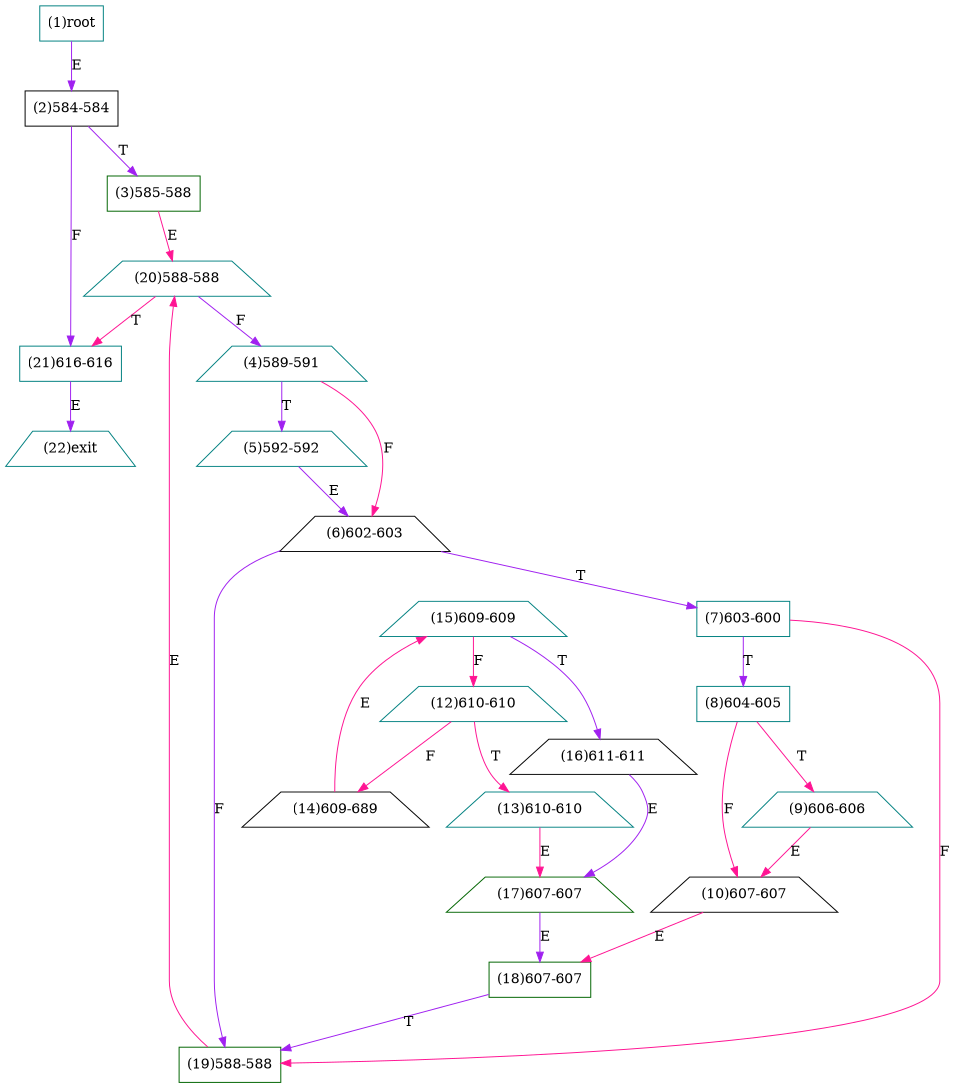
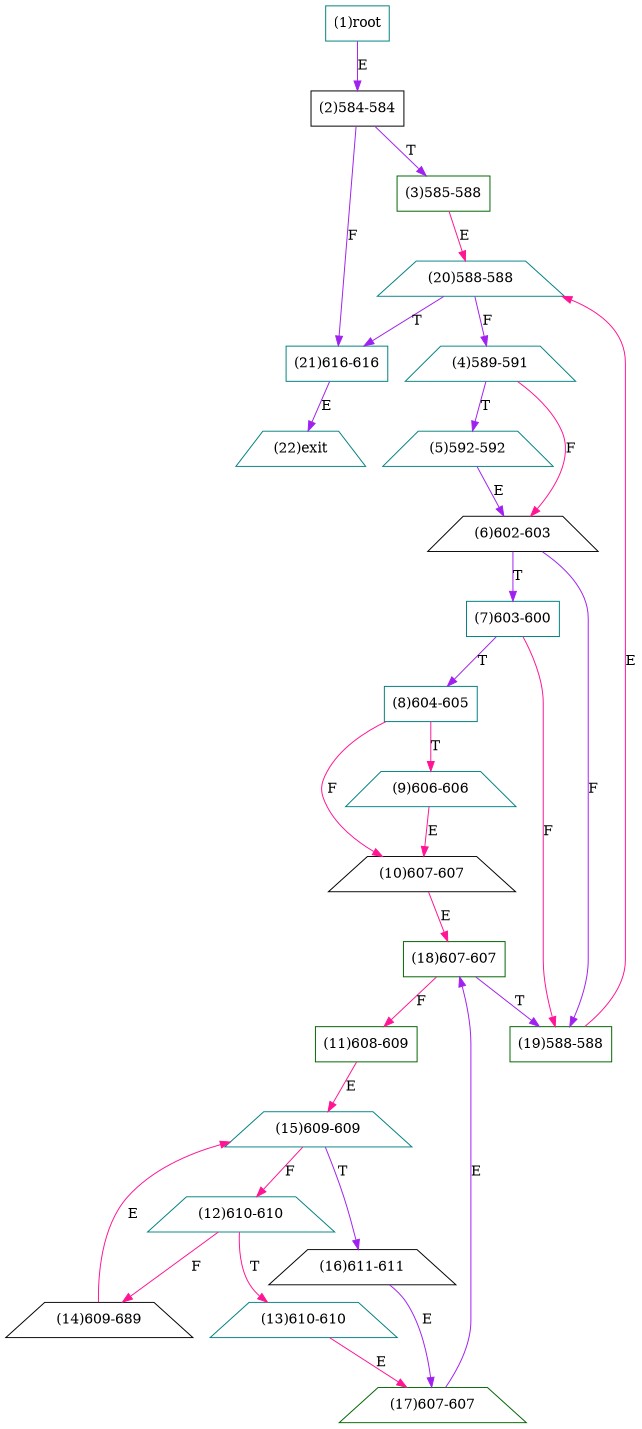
(128, 318) -> (408, 319)
none -> (366, 1044)
